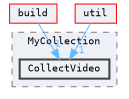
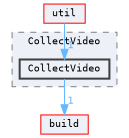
(48, 39) -> (65, 93)
(65, 42) -> (65, 42)
